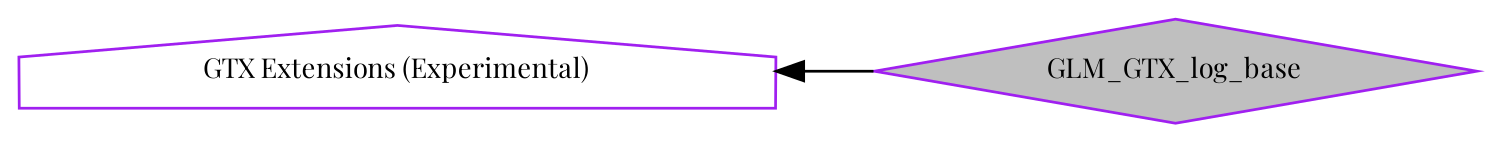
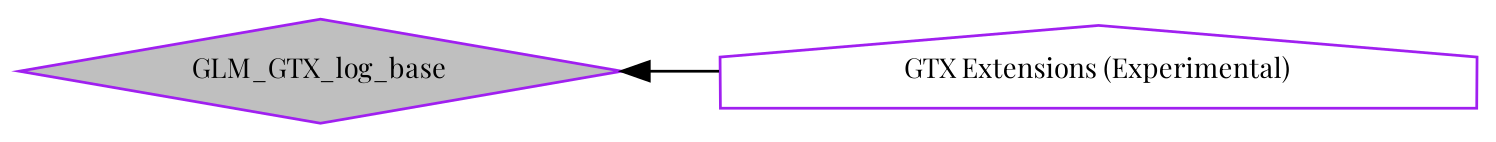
(839, 71) -> (684, 71)
